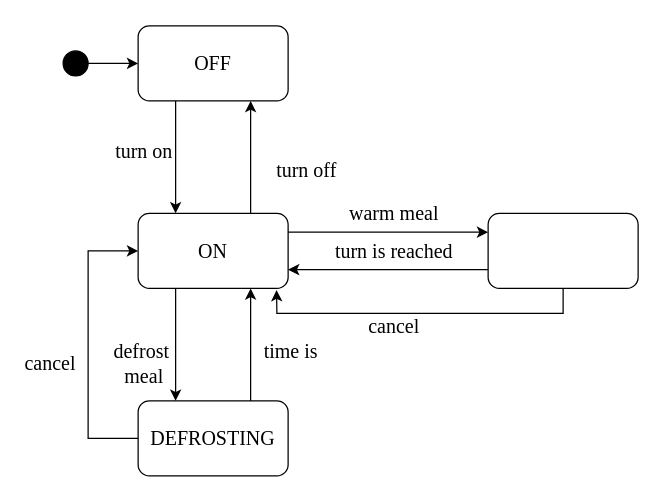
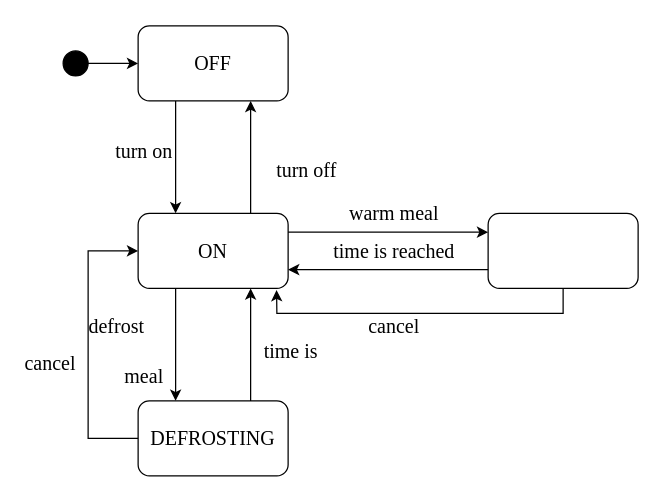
(394, 251) -> (394, 251)
(144, 351) -> (119, 326)
